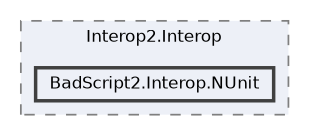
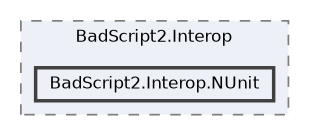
(155, 37) -> (155, 37)
